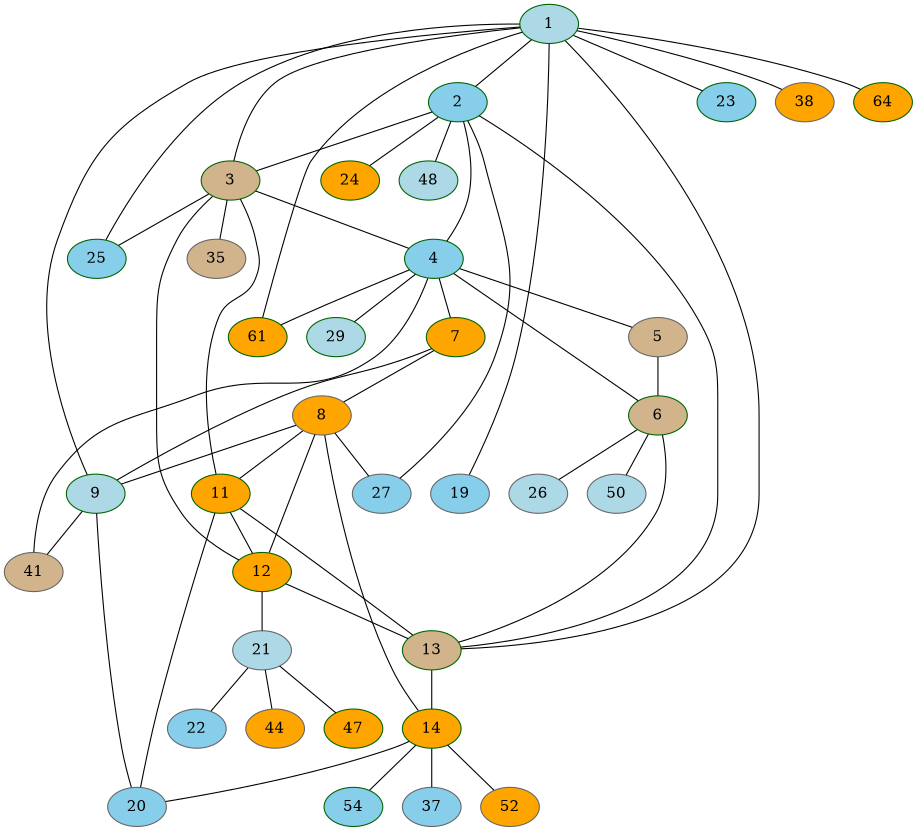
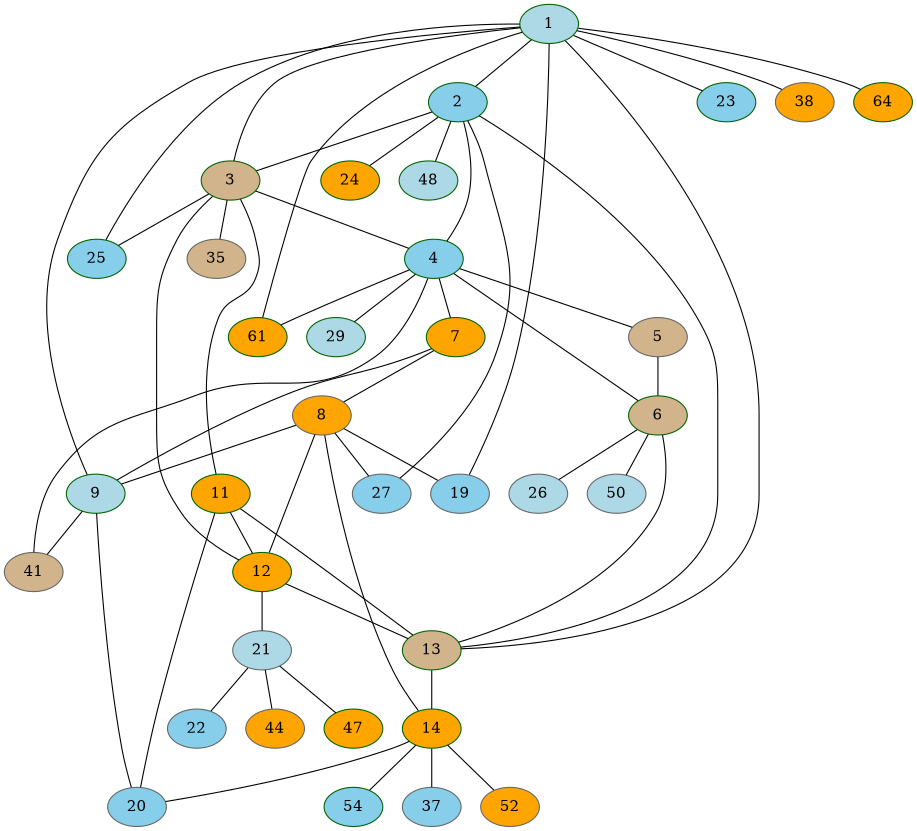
(271, 455) -> (391, 454)
